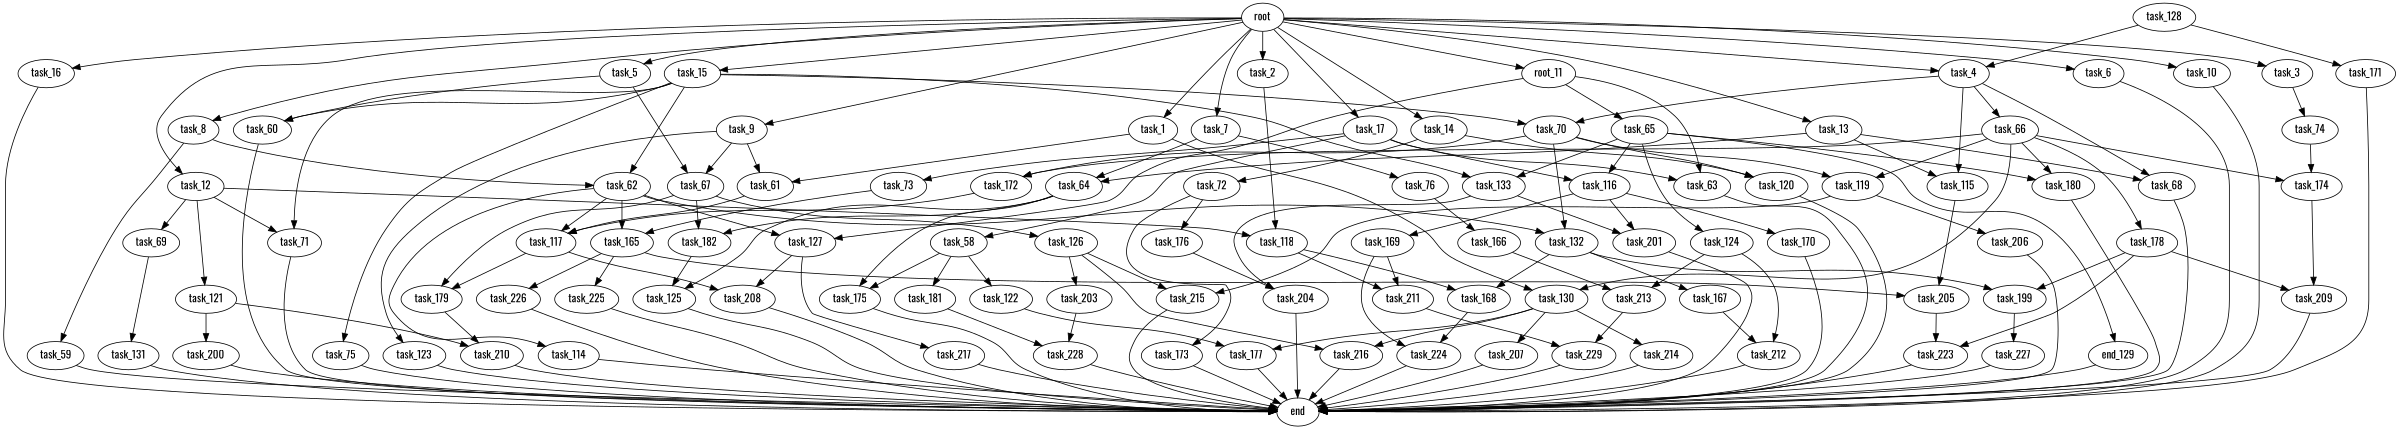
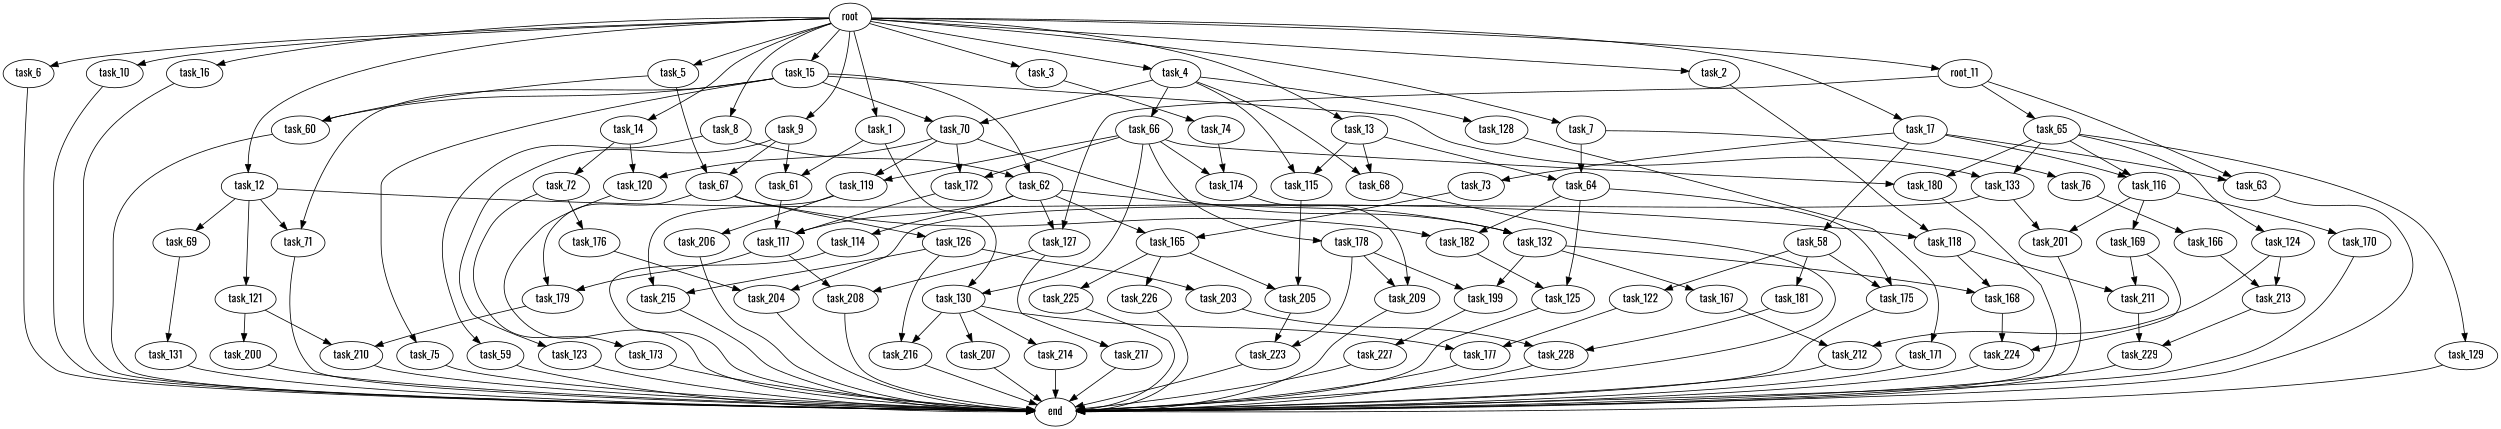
(2084, 40) -> (1319, 93)
(2118, 356) -> (2466, 356)
